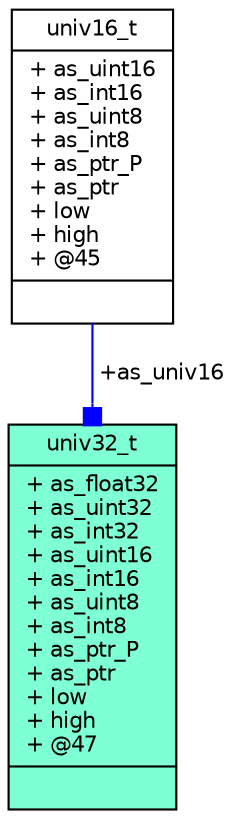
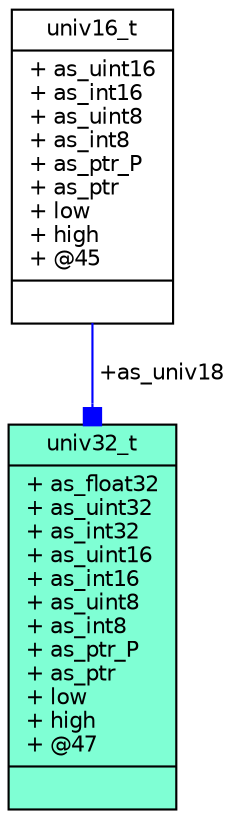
(158, 374) -> (158, 374)
